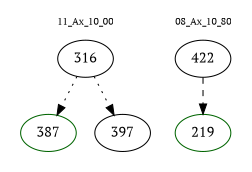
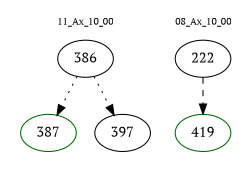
(204, 22) -> (204, 22)
(86, 59) -> (86, 59)
(203, 59) -> (203, 59)
(203, 133) -> (203, 133)
